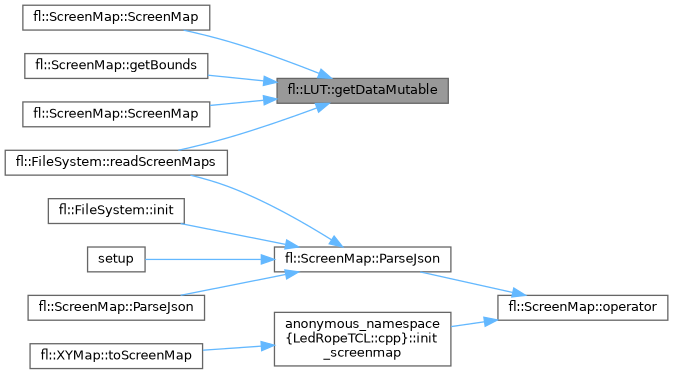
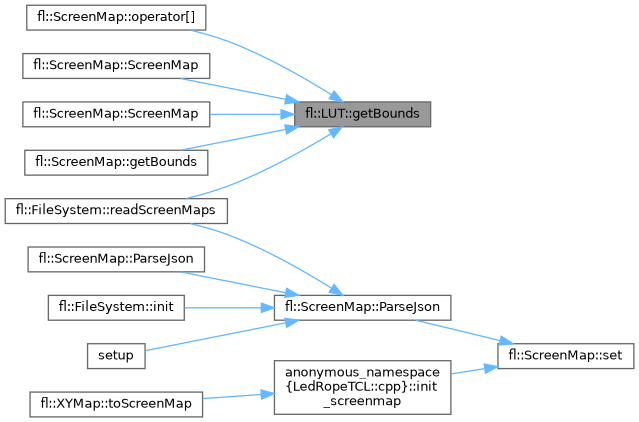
none -> (116, 18)
(363, 91) -> (363, 114)
(583, 308) -> (566, 356)
